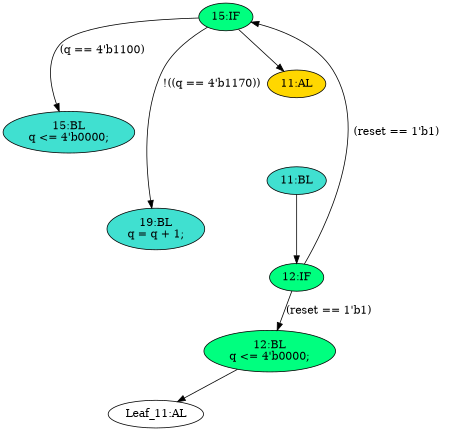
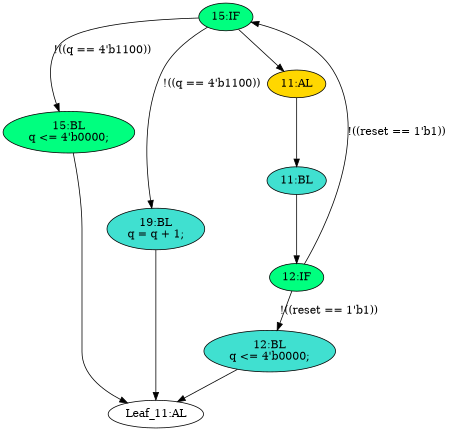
(102, 50) -> (102, 50)
(212, 84) -> (212, 84)
none -> (297, 128)
(69, 132) -> (69, 132)
(397, 132) -> (397, 132)
none -> (82, 284)
(329, 311) -> (329, 311)
none -> (156, 321)
(270, 351) -> (270, 351)
